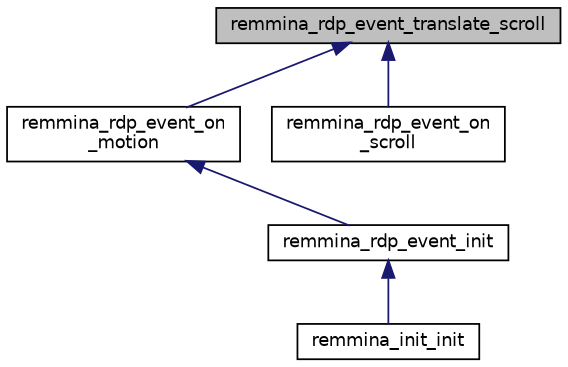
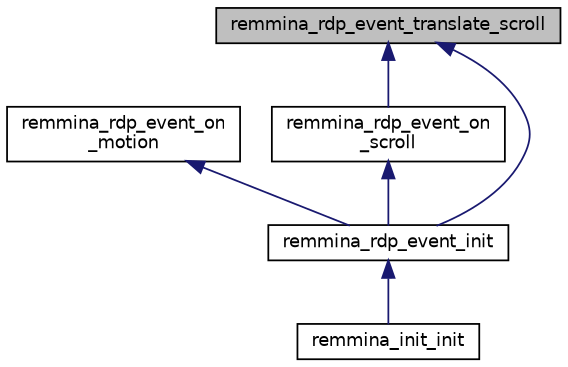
(260, 78) -> (528, 143)
none -> (388, 202)
